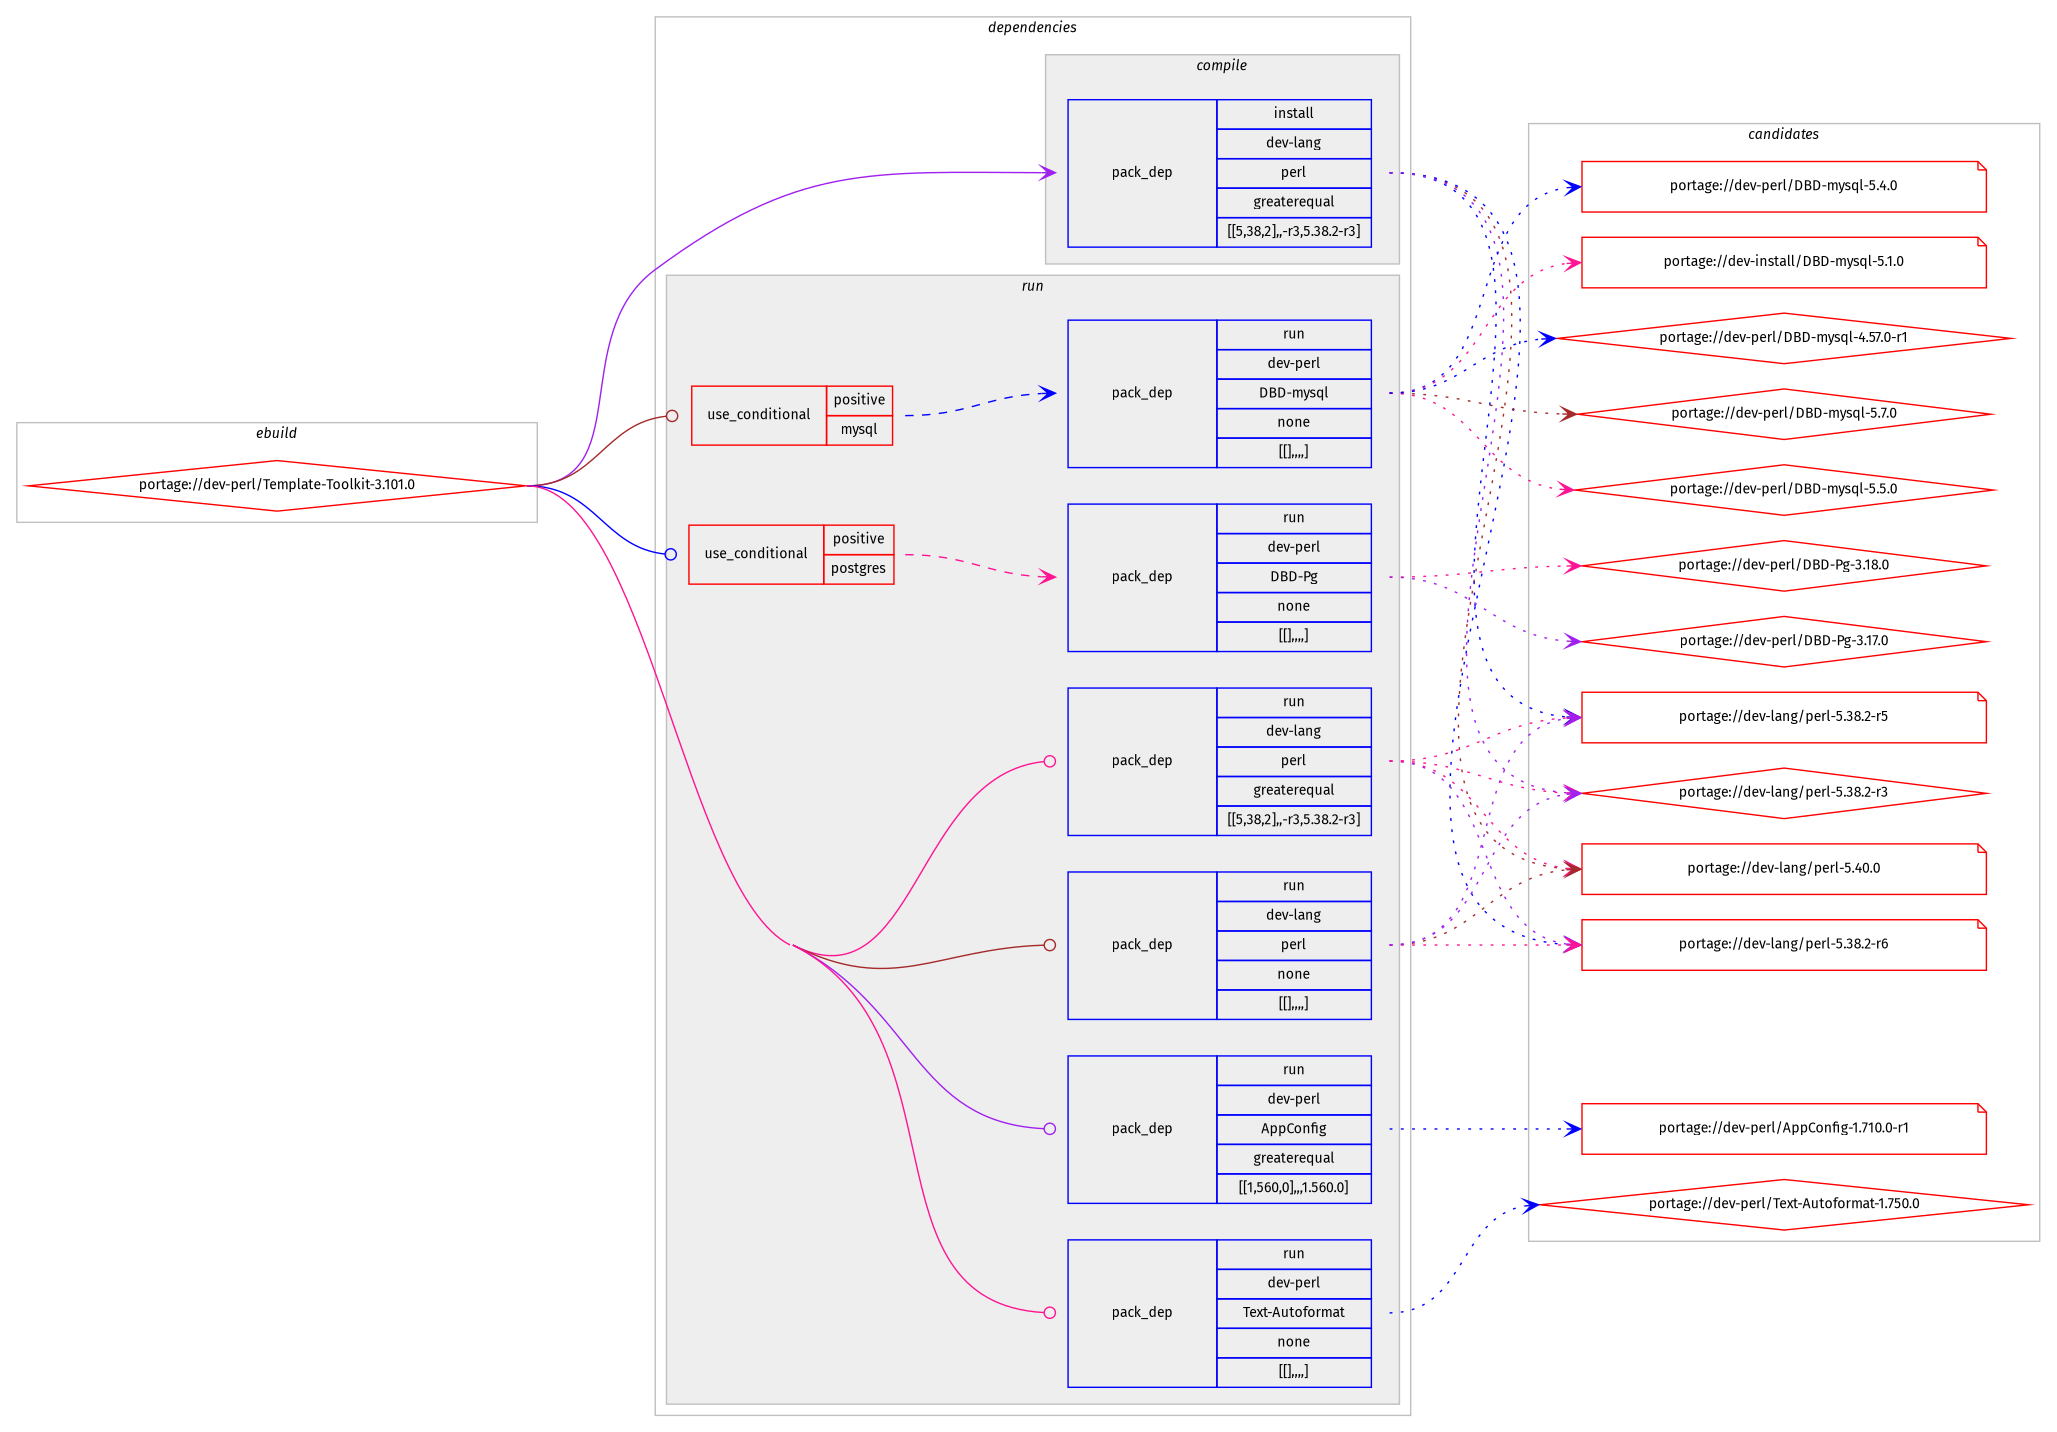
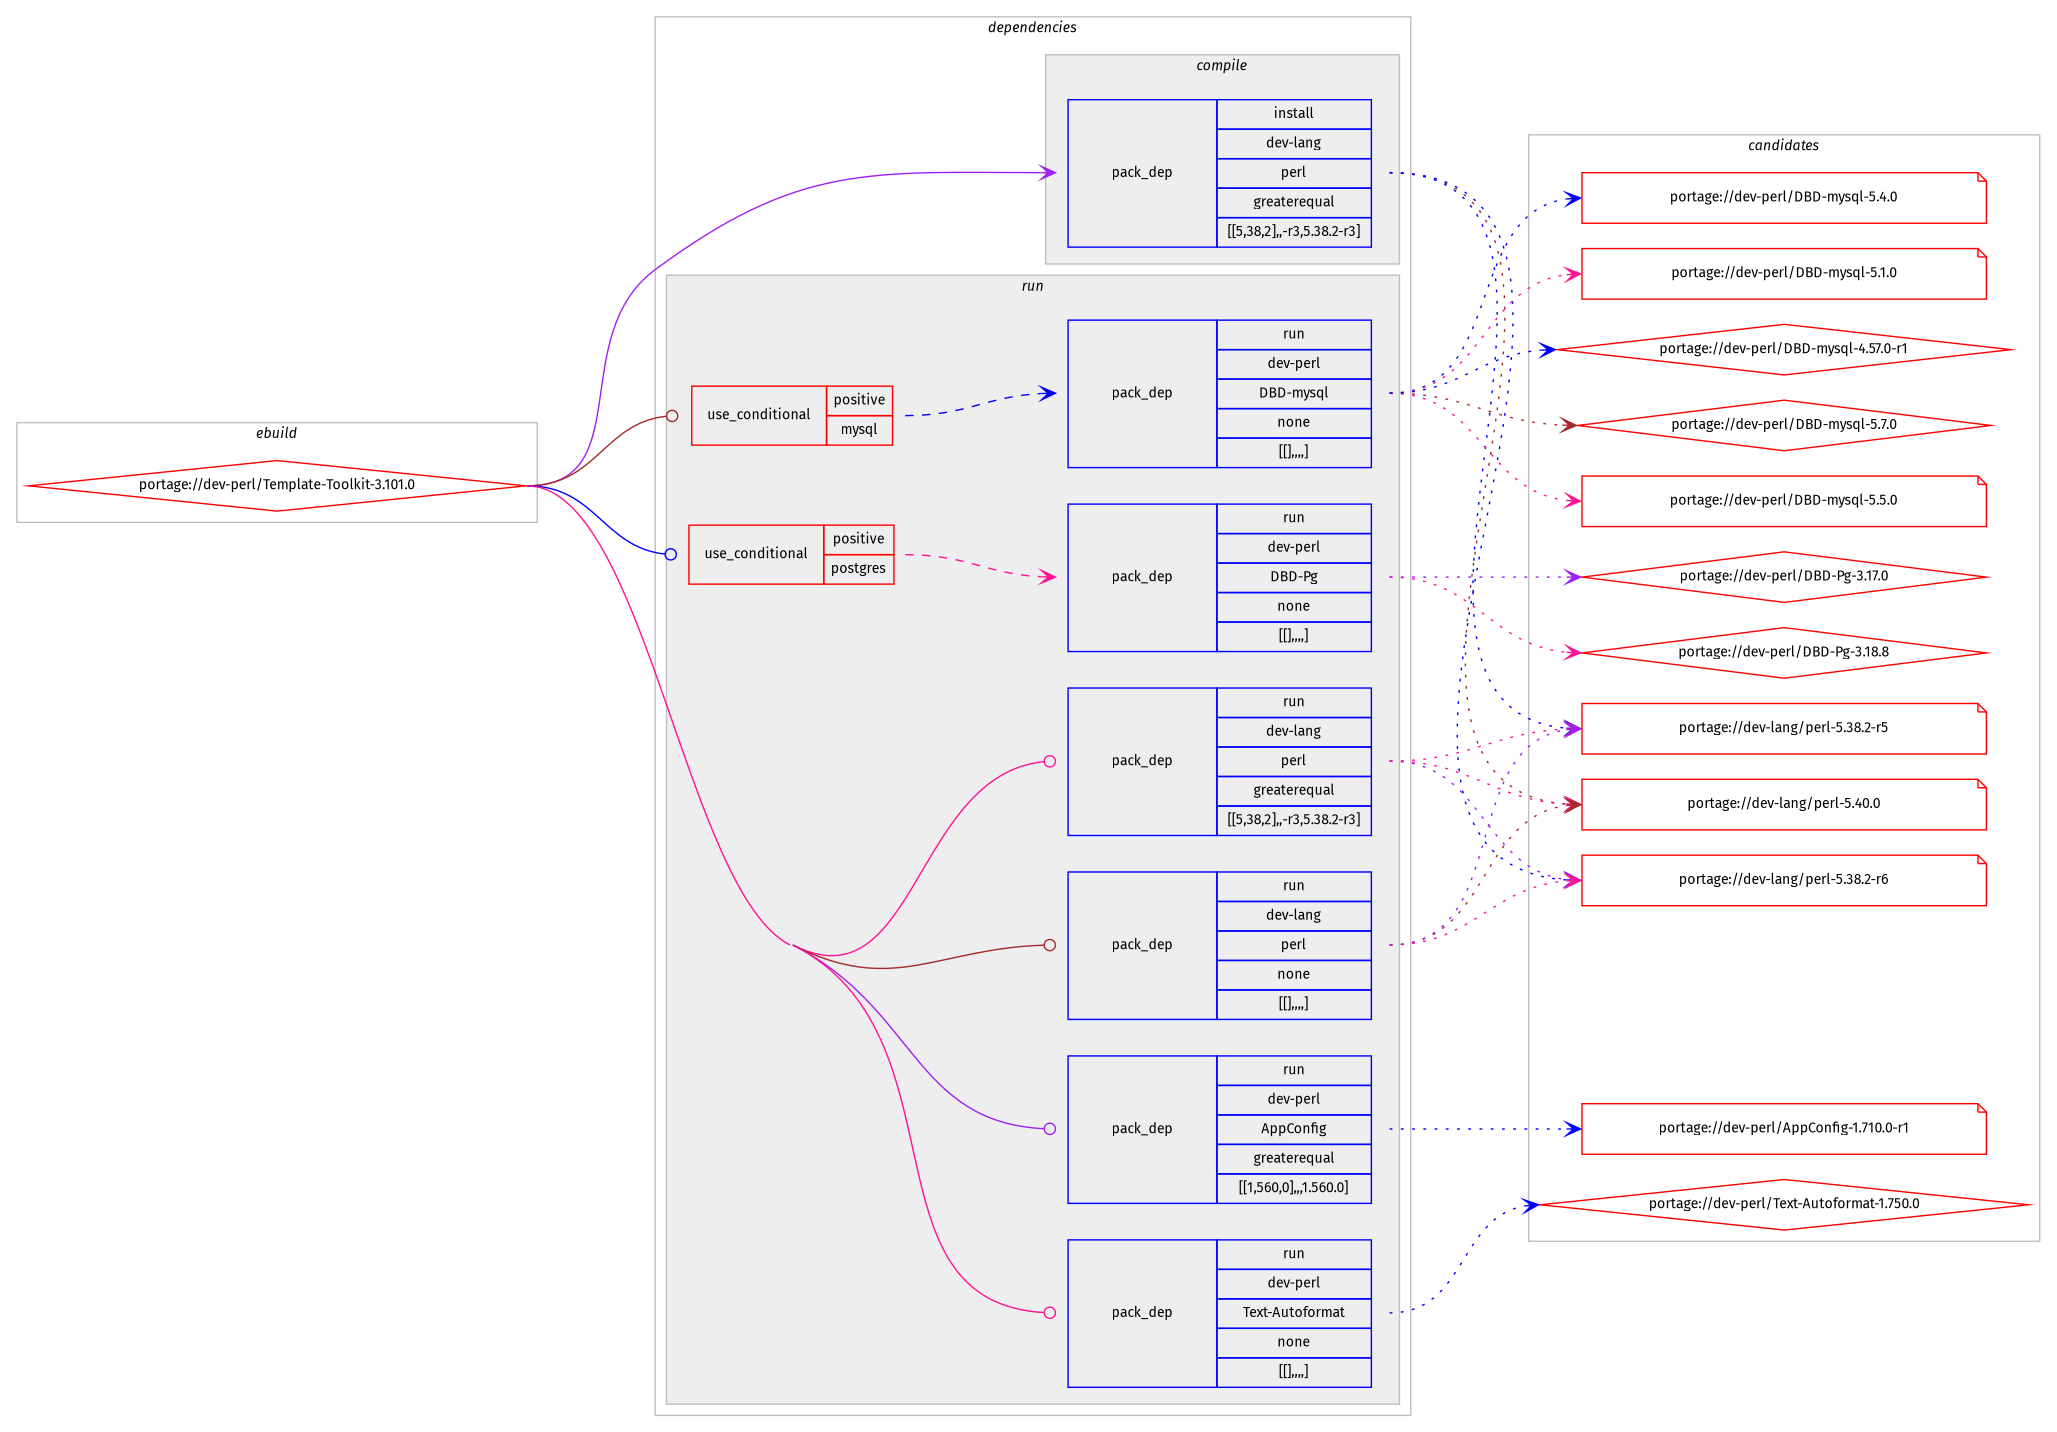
(1784, 263) -> (1784, 274)
(1784, 490) -> (1784, 501)
(1784, 566) -> (1784, 653)
(1784, 793) -> none
